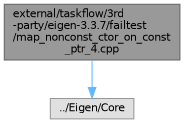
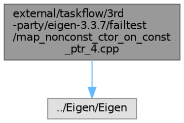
(92, 109) -> (92, 109)
